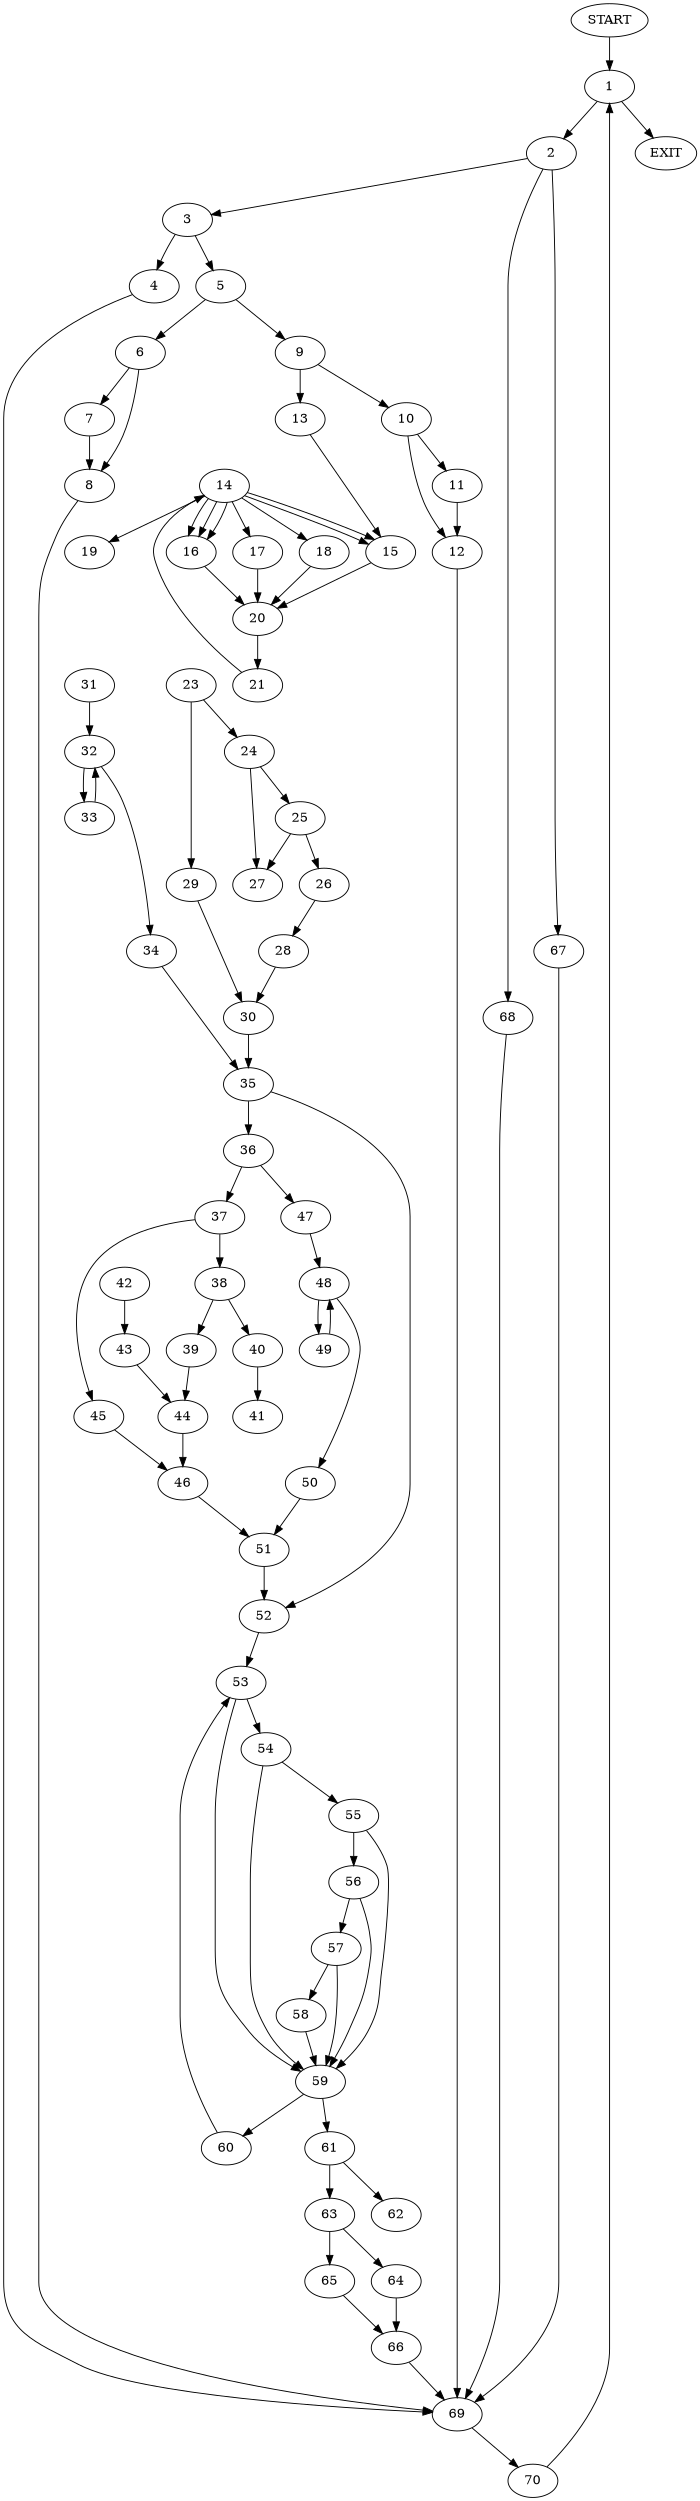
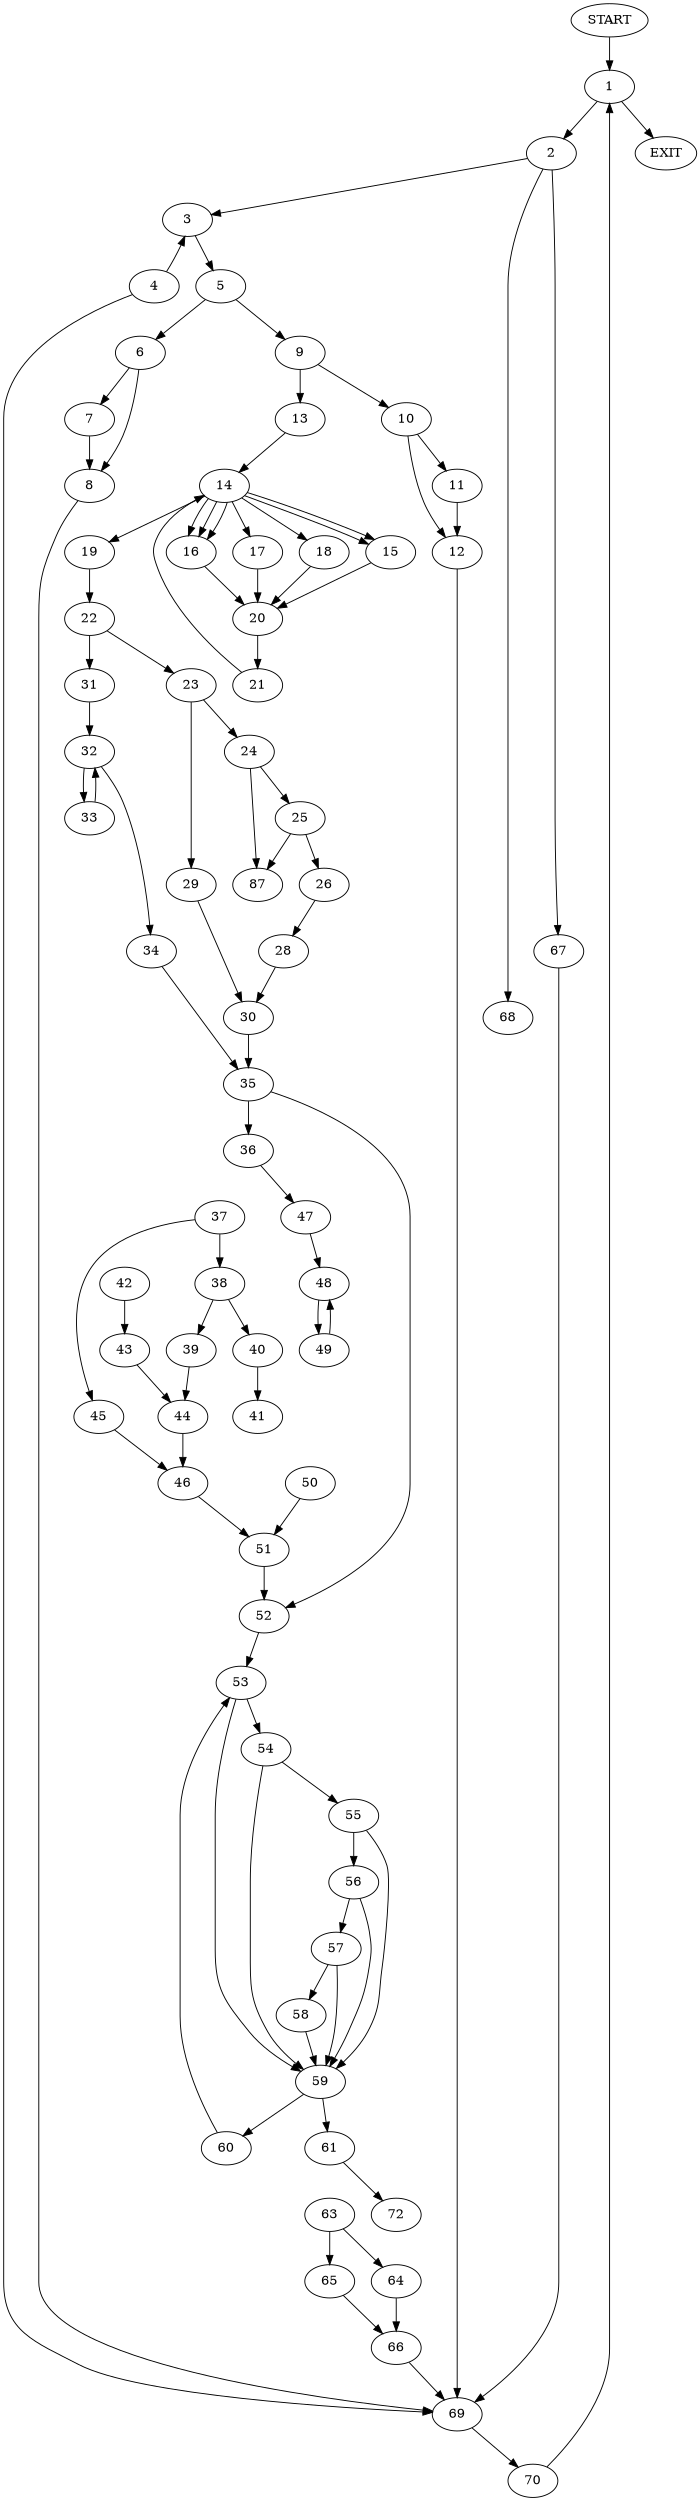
(168, 248) -> (174, 259)
(343, 482) -> (266, 450)
none -> (90, 619)
(258, 885) -> (258, 885)
(236, 1180) -> none
(355, 1379) -> none
(500, 1715) -> none
(330, 2177) -> none
(396, 2215) -> (396, 2215)
